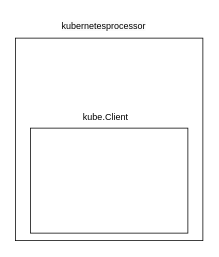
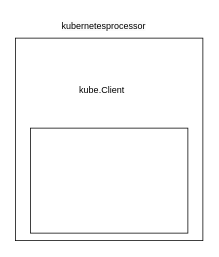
(105, 117) -> (102, 90)
